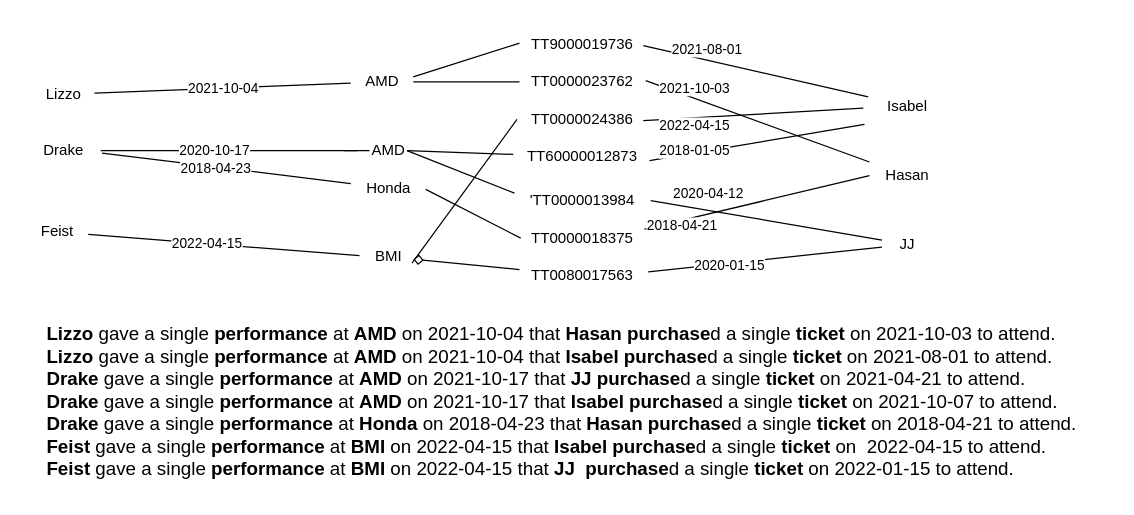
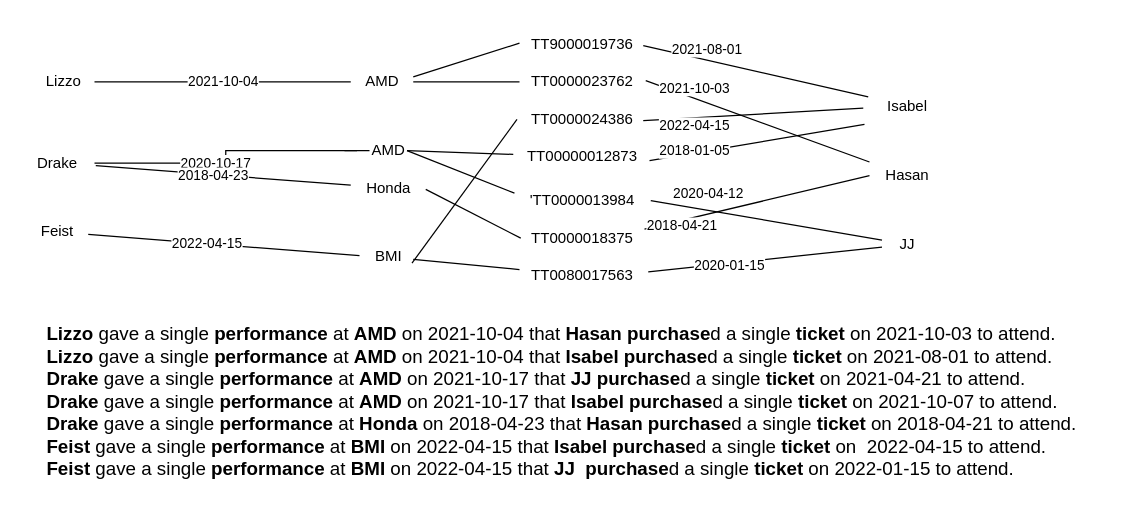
(63, 94) -> (63, 82)
(63, 151) -> (57, 163)
(583, 157) -> (583, 157)
(424, 260) -> (421, 260)
